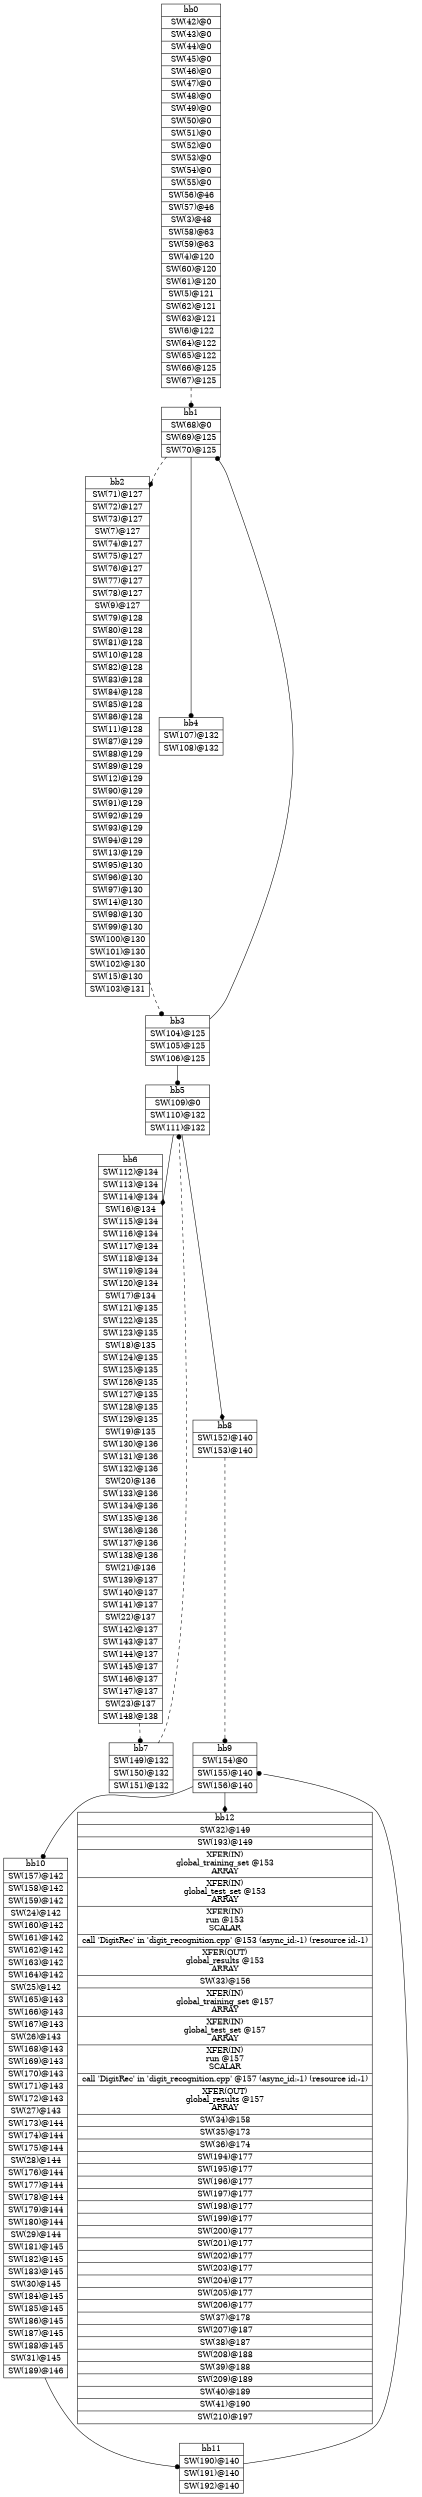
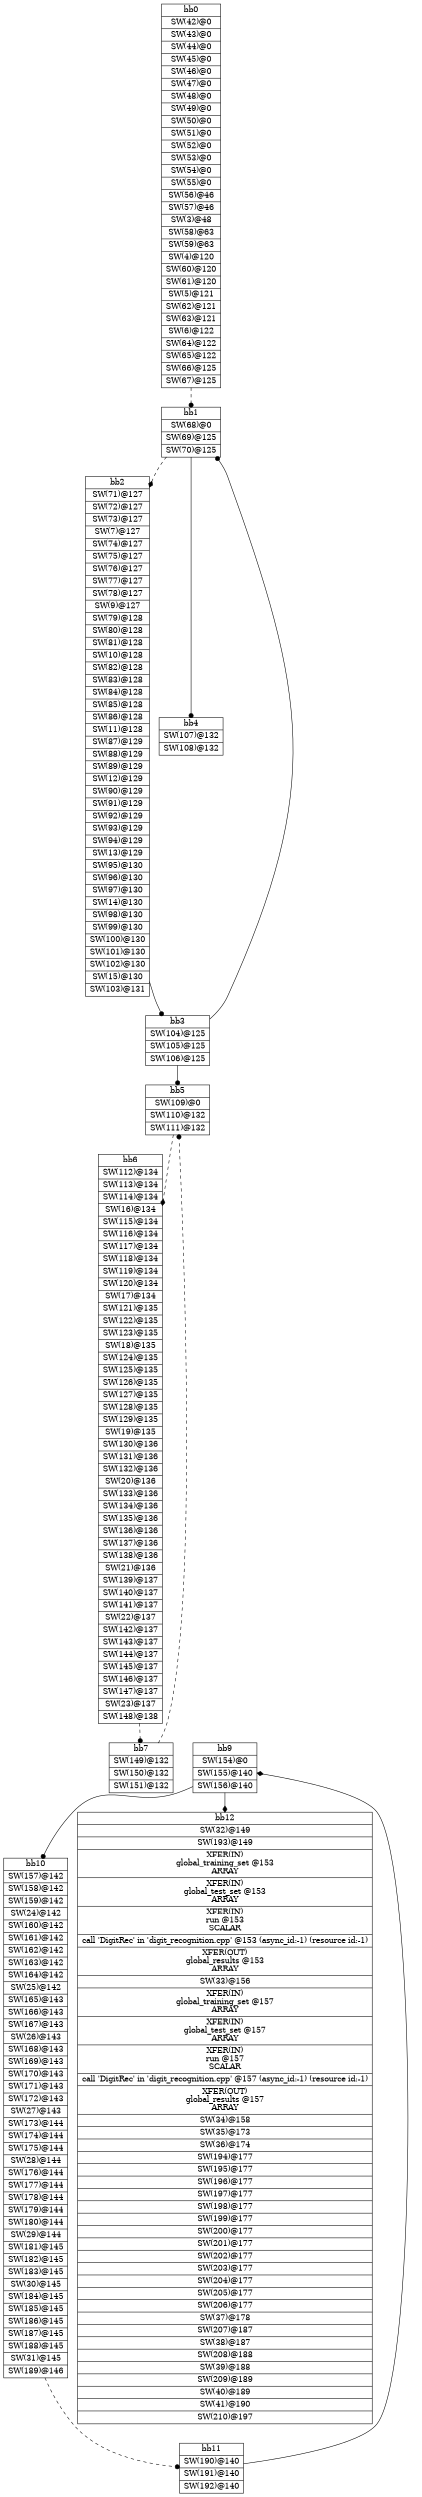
(154, 997) -> (154, 997)
(168, 1167) -> (168, 1167)
(225, 1439) -> none
(408, 2128) -> (408, 2128)
(95, 2443) -> (95, 2443)
